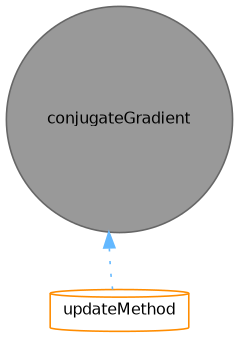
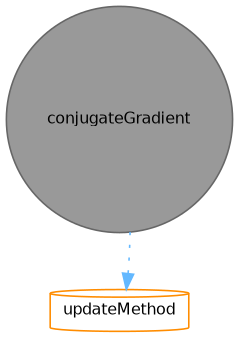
(110, 269) -> (129, 253)
